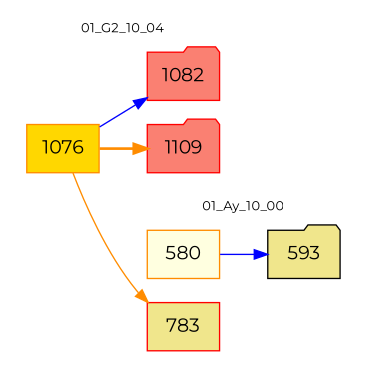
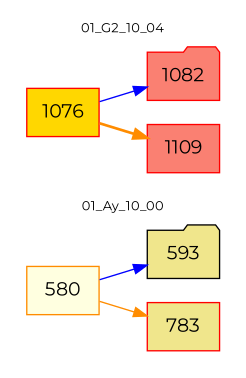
(63, 149) -> (63, 112)
(183, 149) -> (183, 149)
(101, 236) -> (117, 307)
